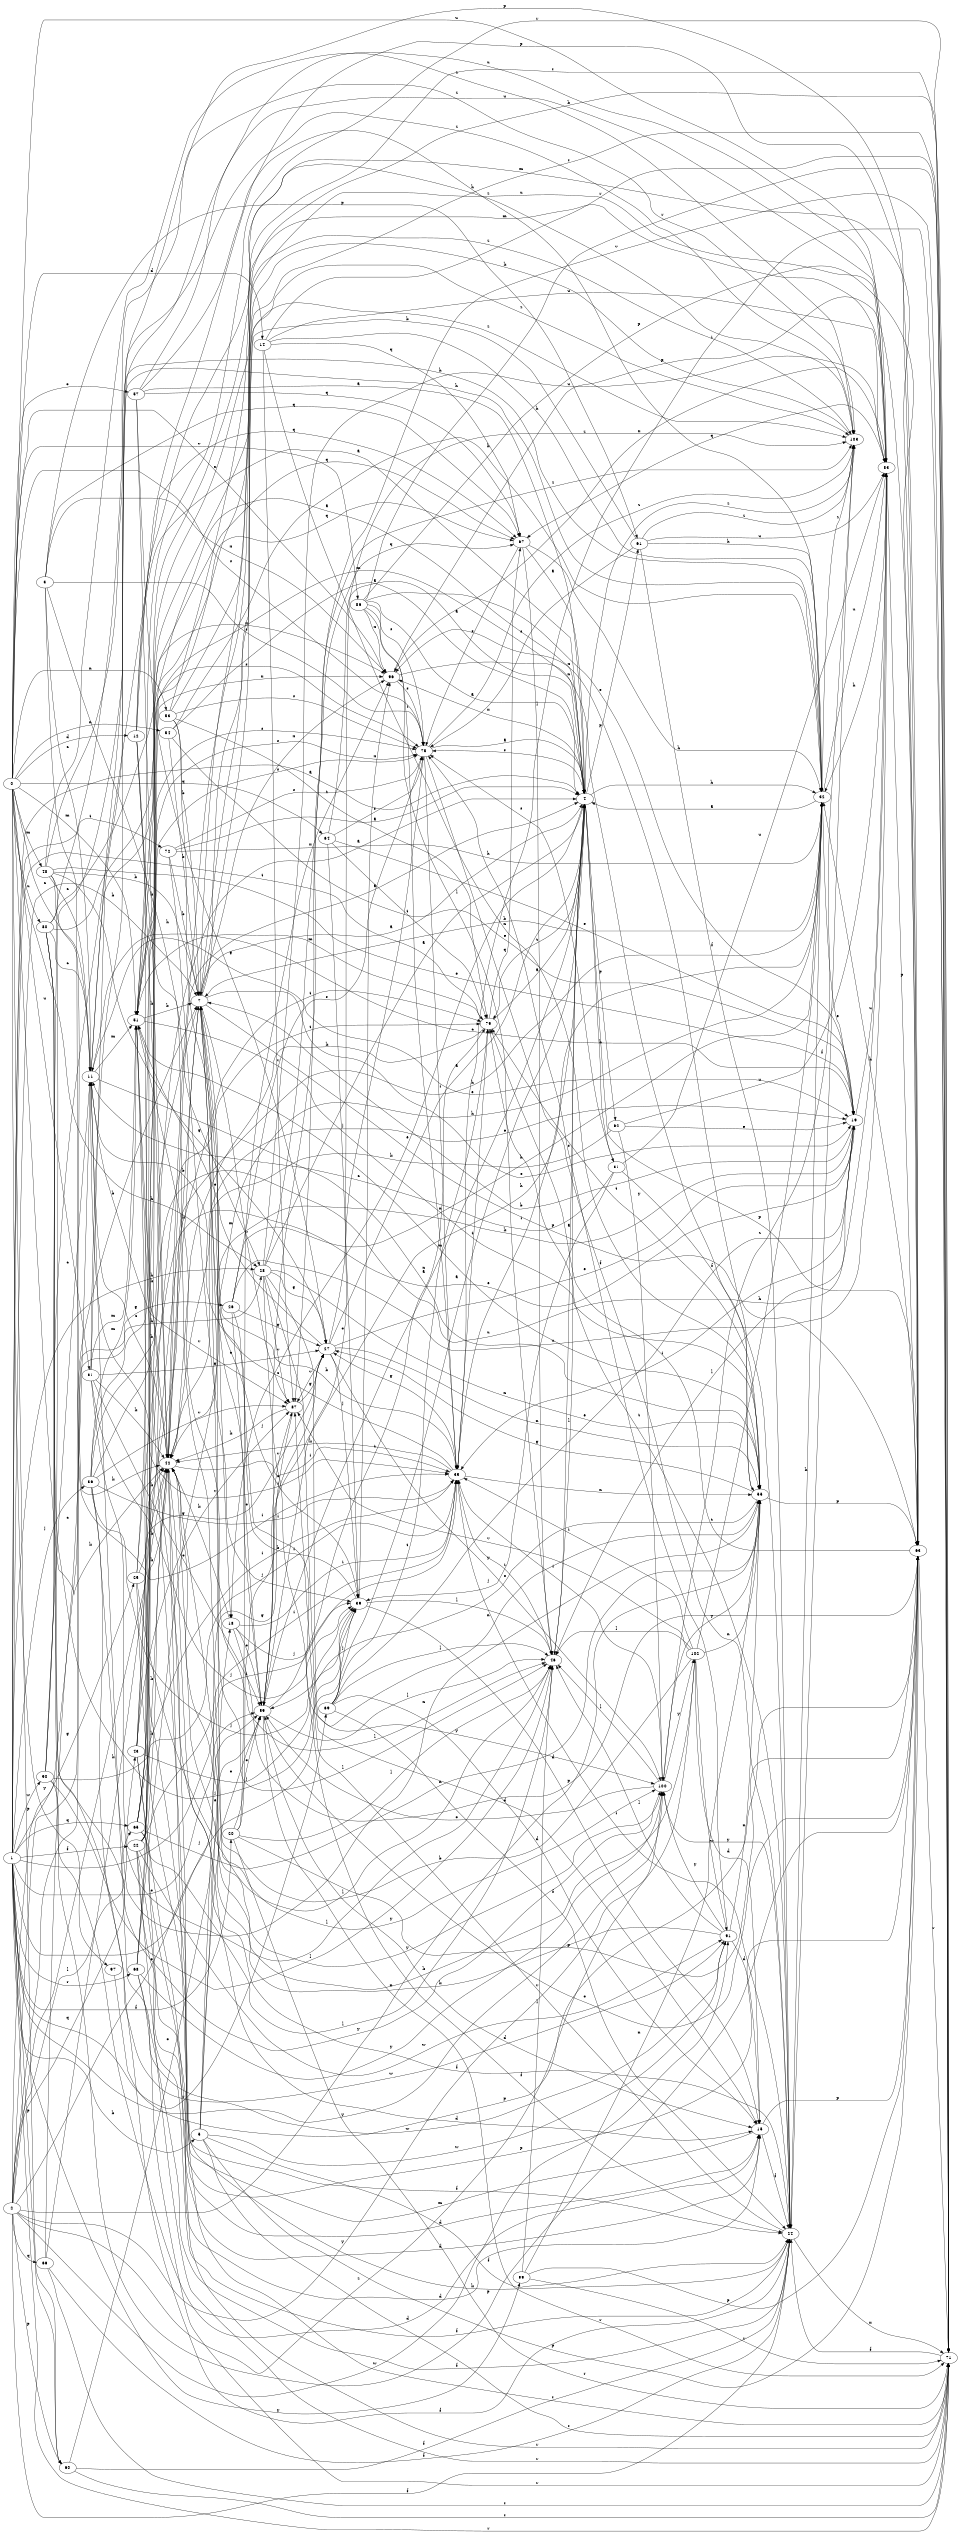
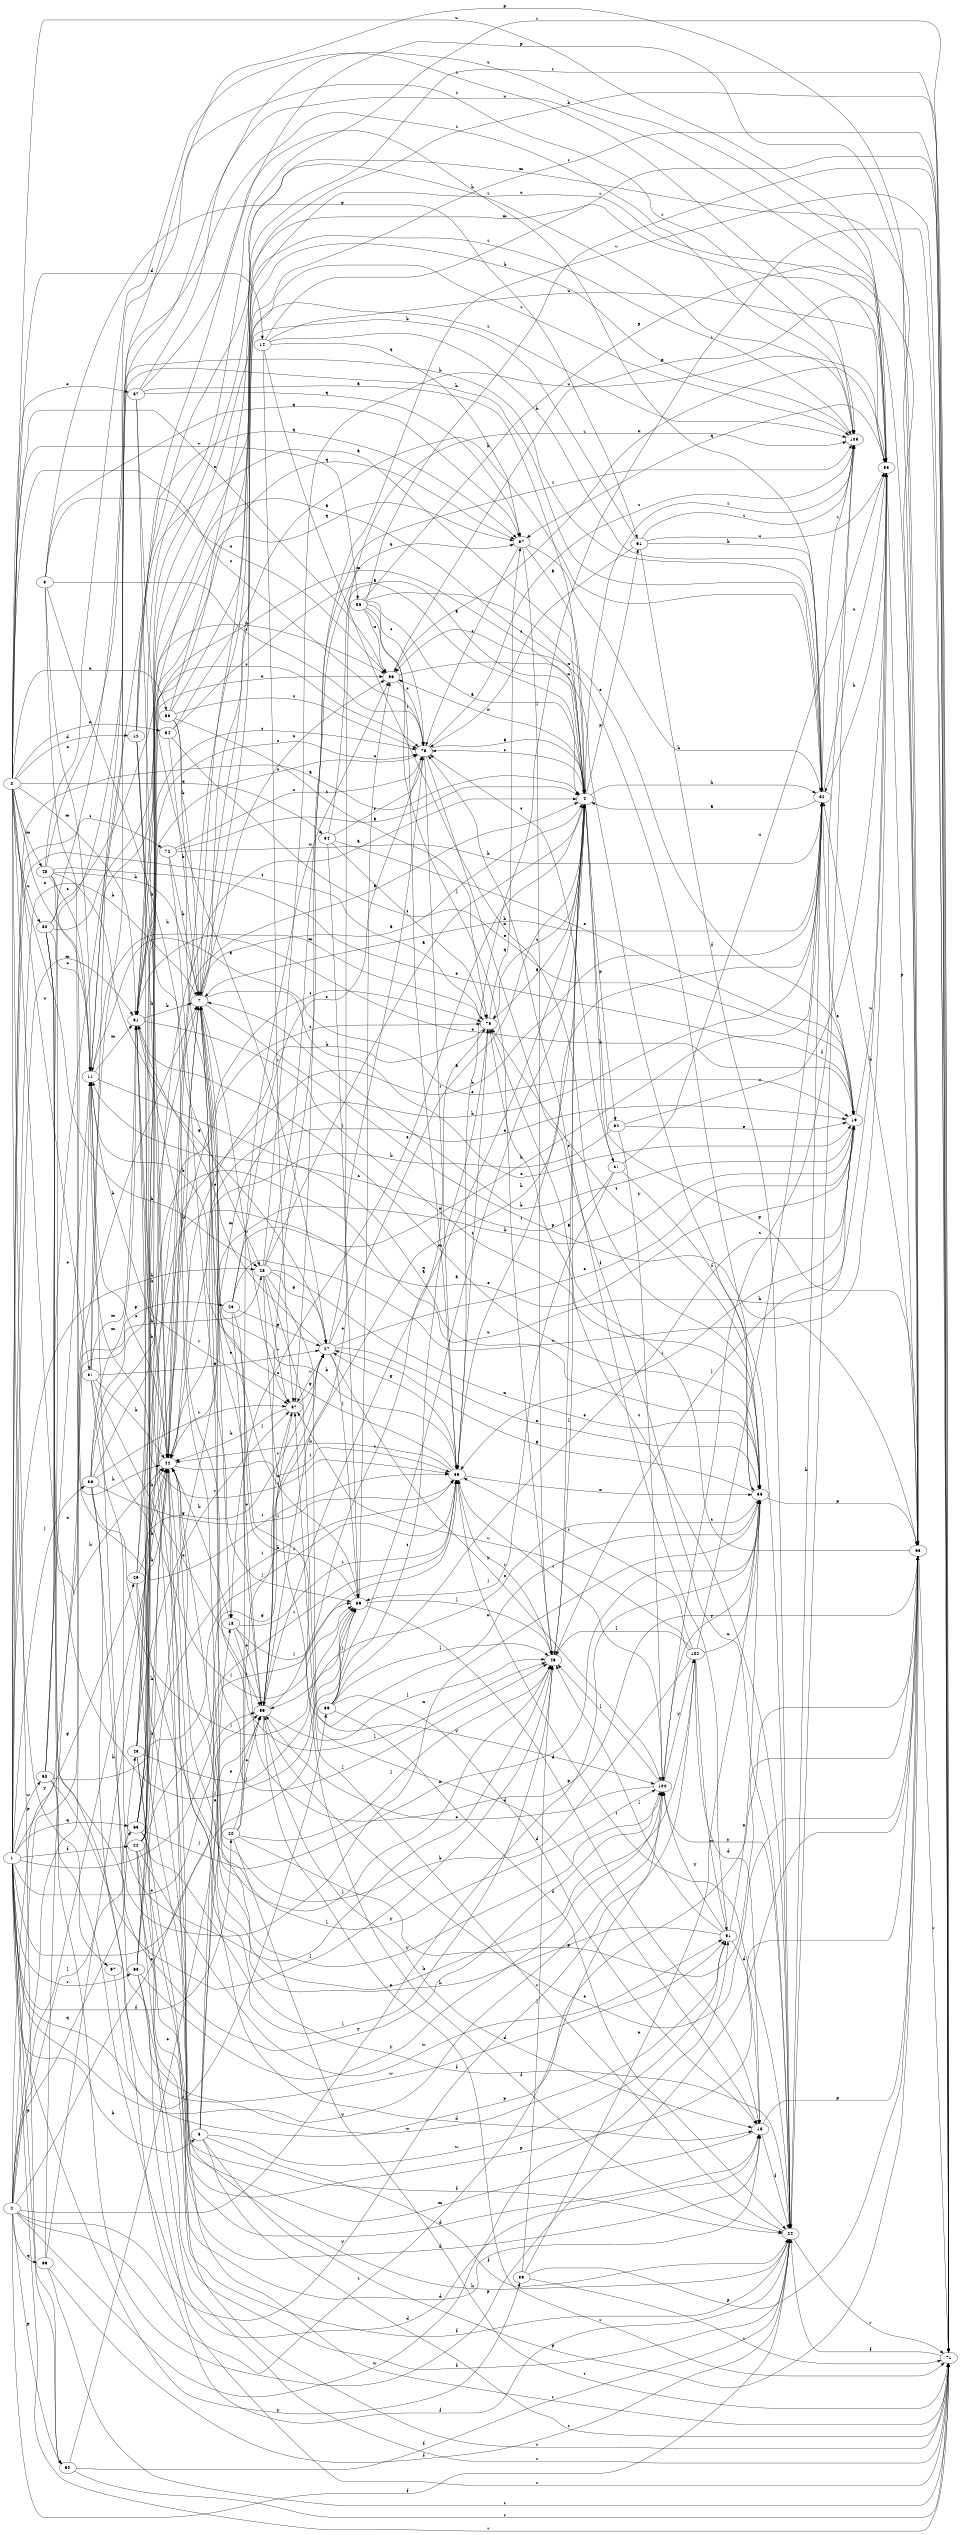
none -> (21, 1330)
(871, 2323) -> (871, 2323)
